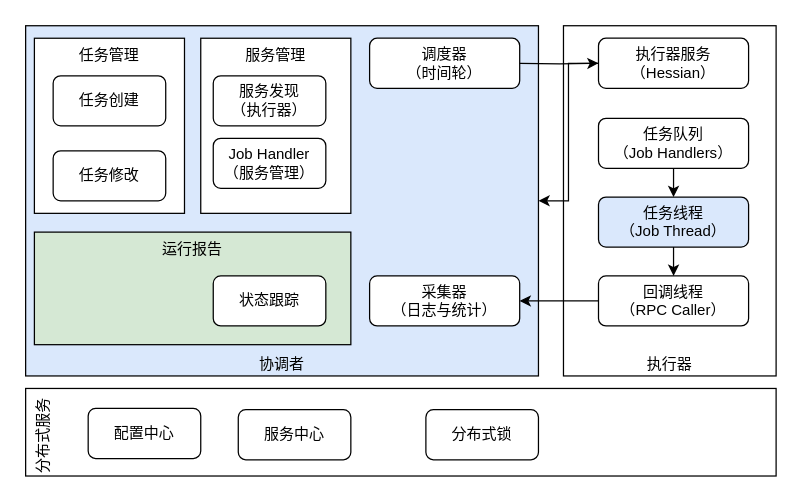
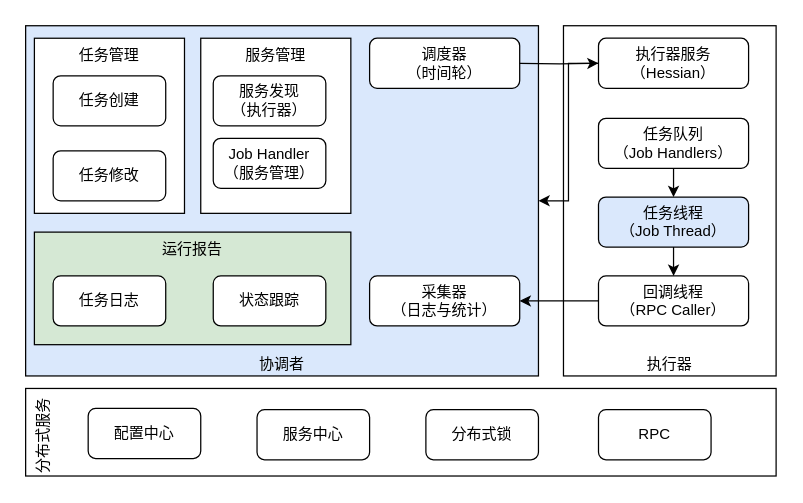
none -> (109, 301)
(294, 434) -> (313, 434)
none -> (654, 434)
